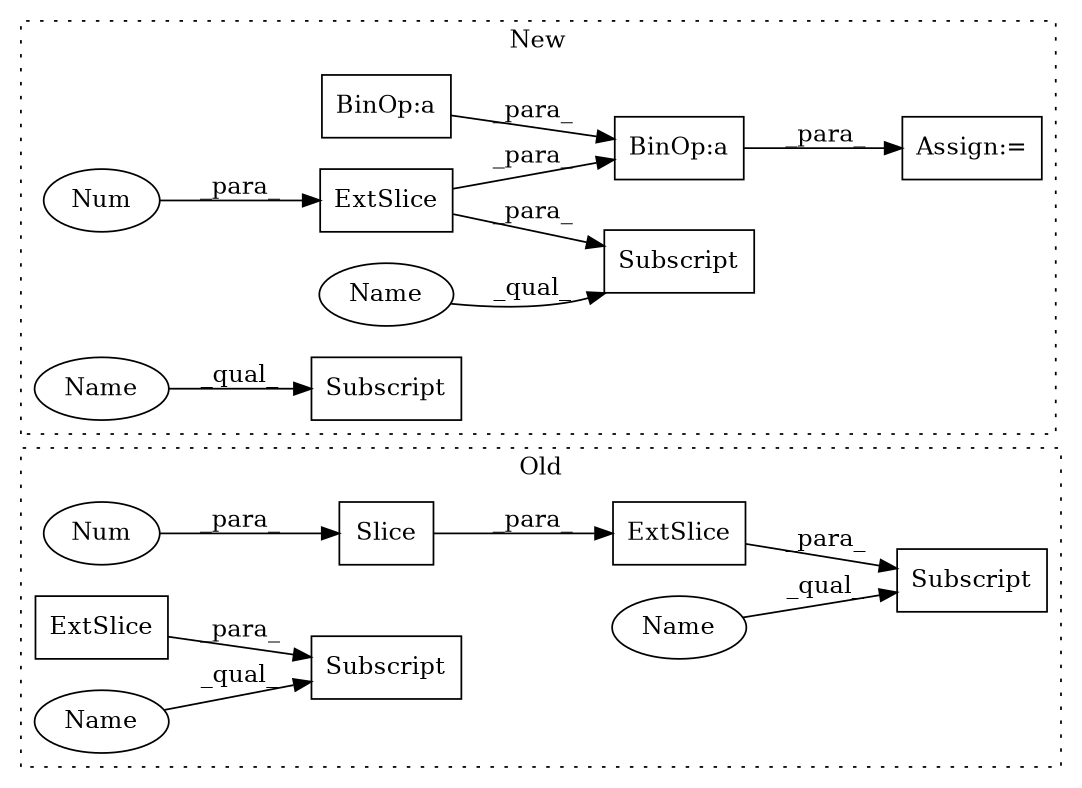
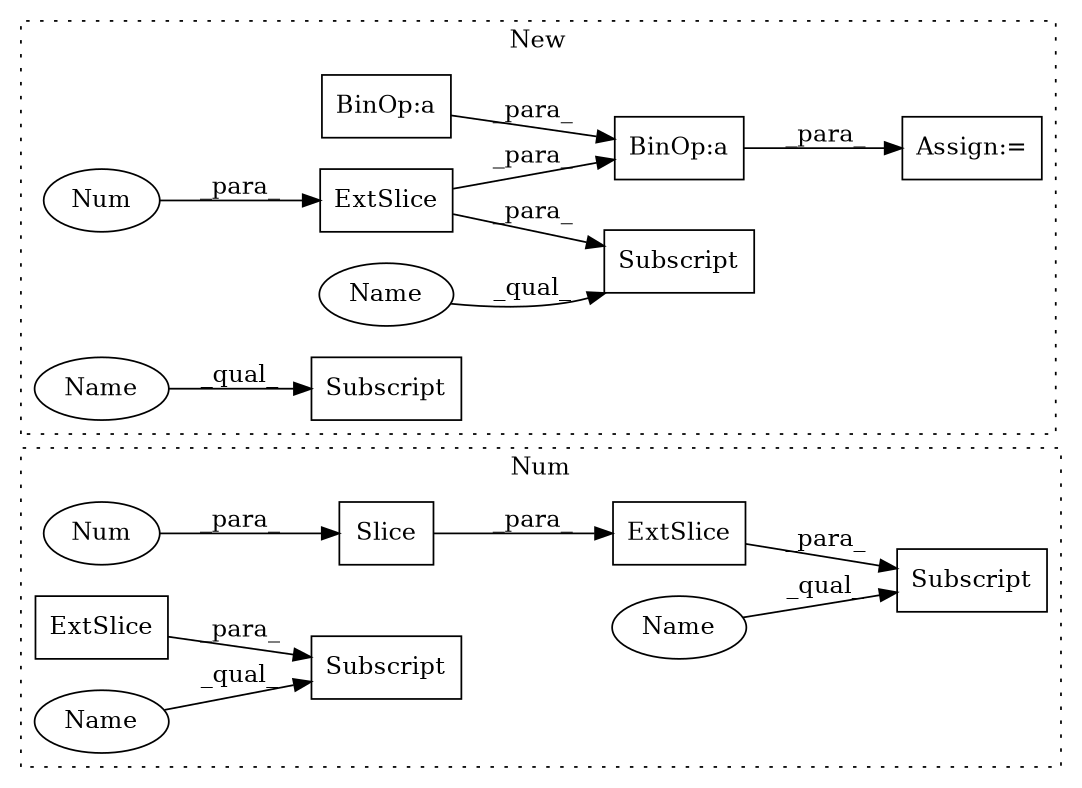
(541, 468) -> (541, 468)
